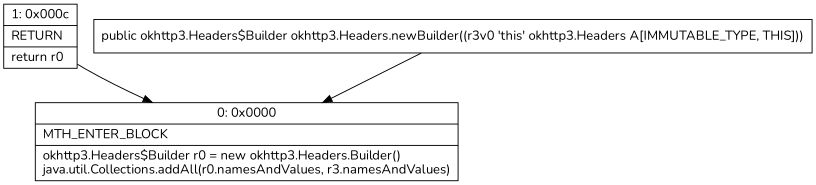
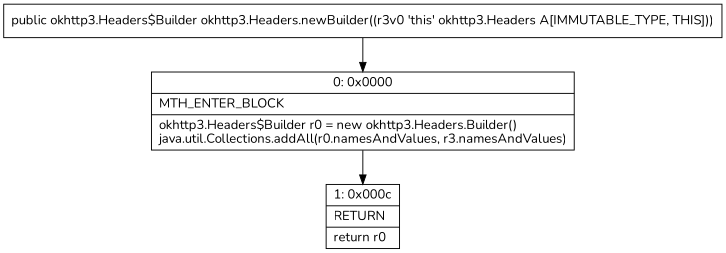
(110, 82) -> (363, 163)
